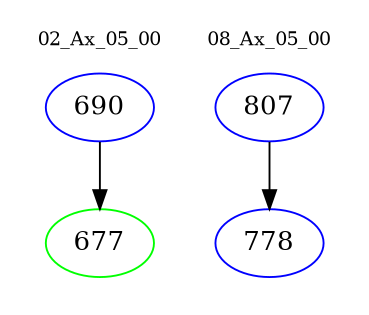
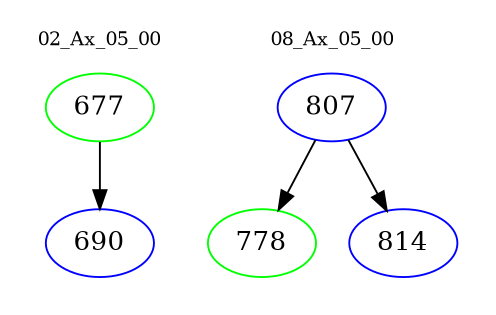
(100, 166) -> (100, 166)
(270, 243) -> (262, 243)
none -> (403, 243)
